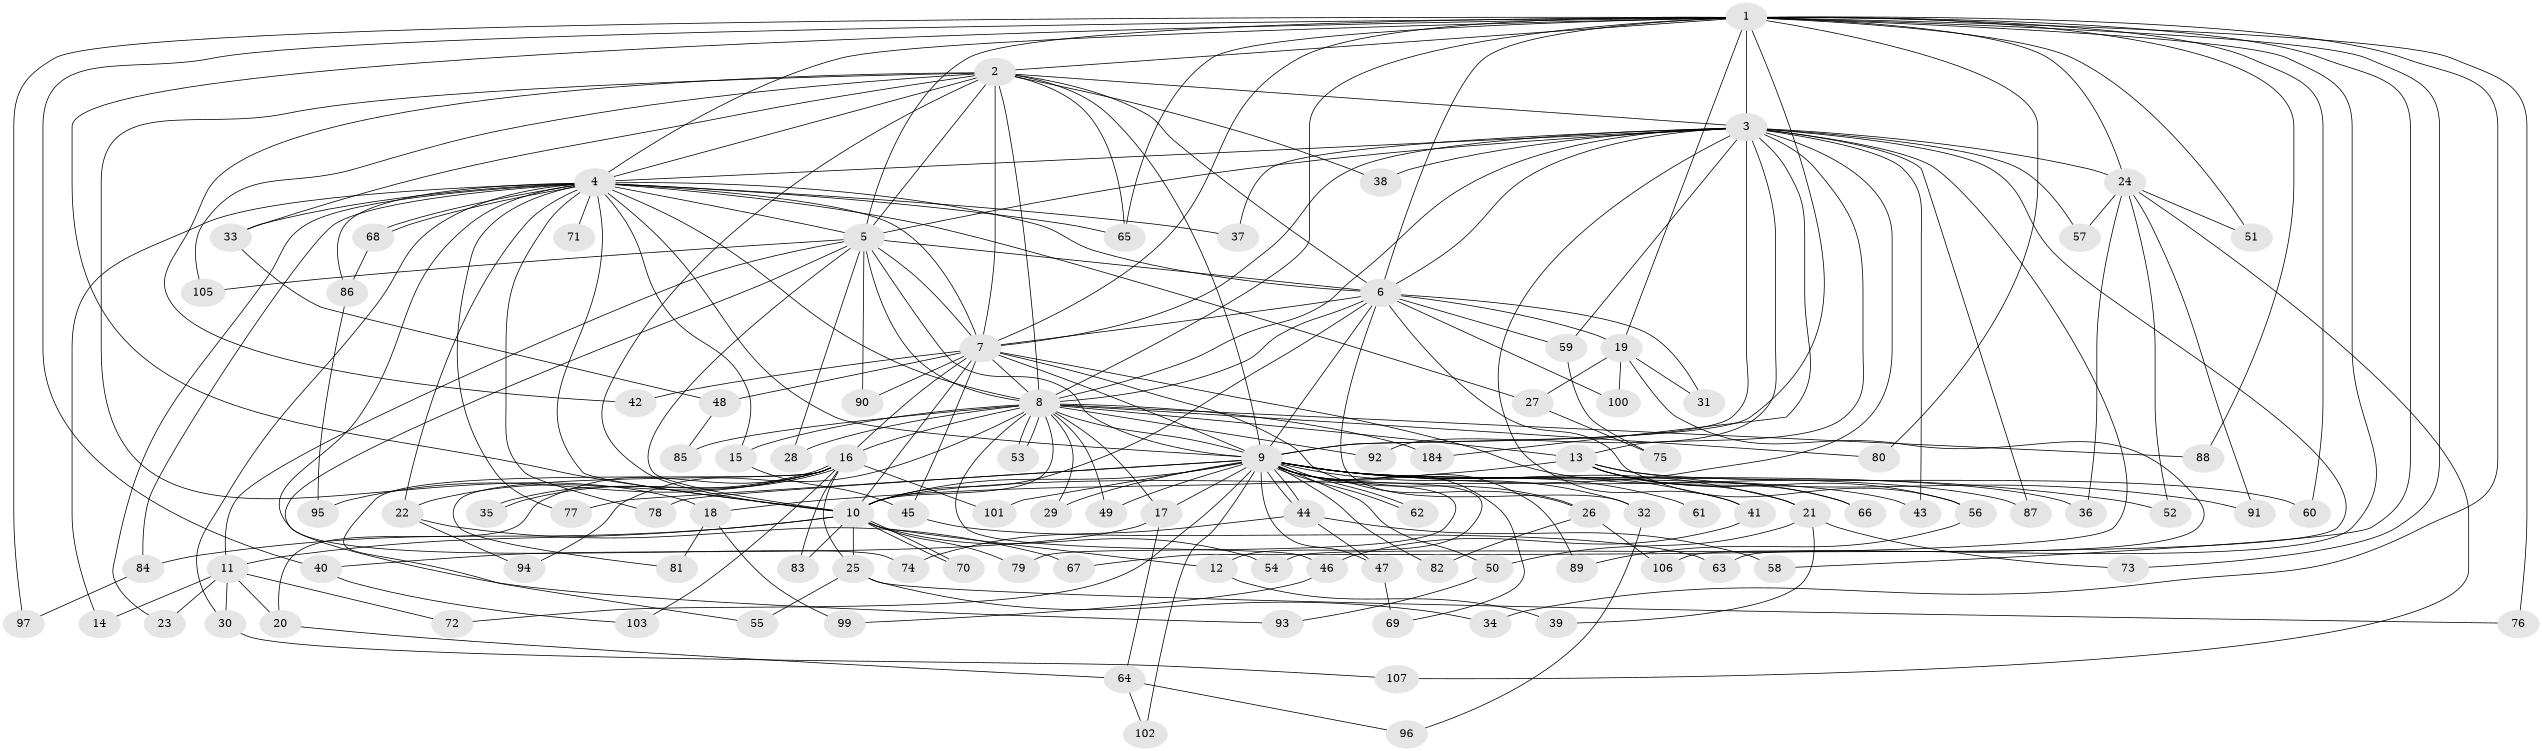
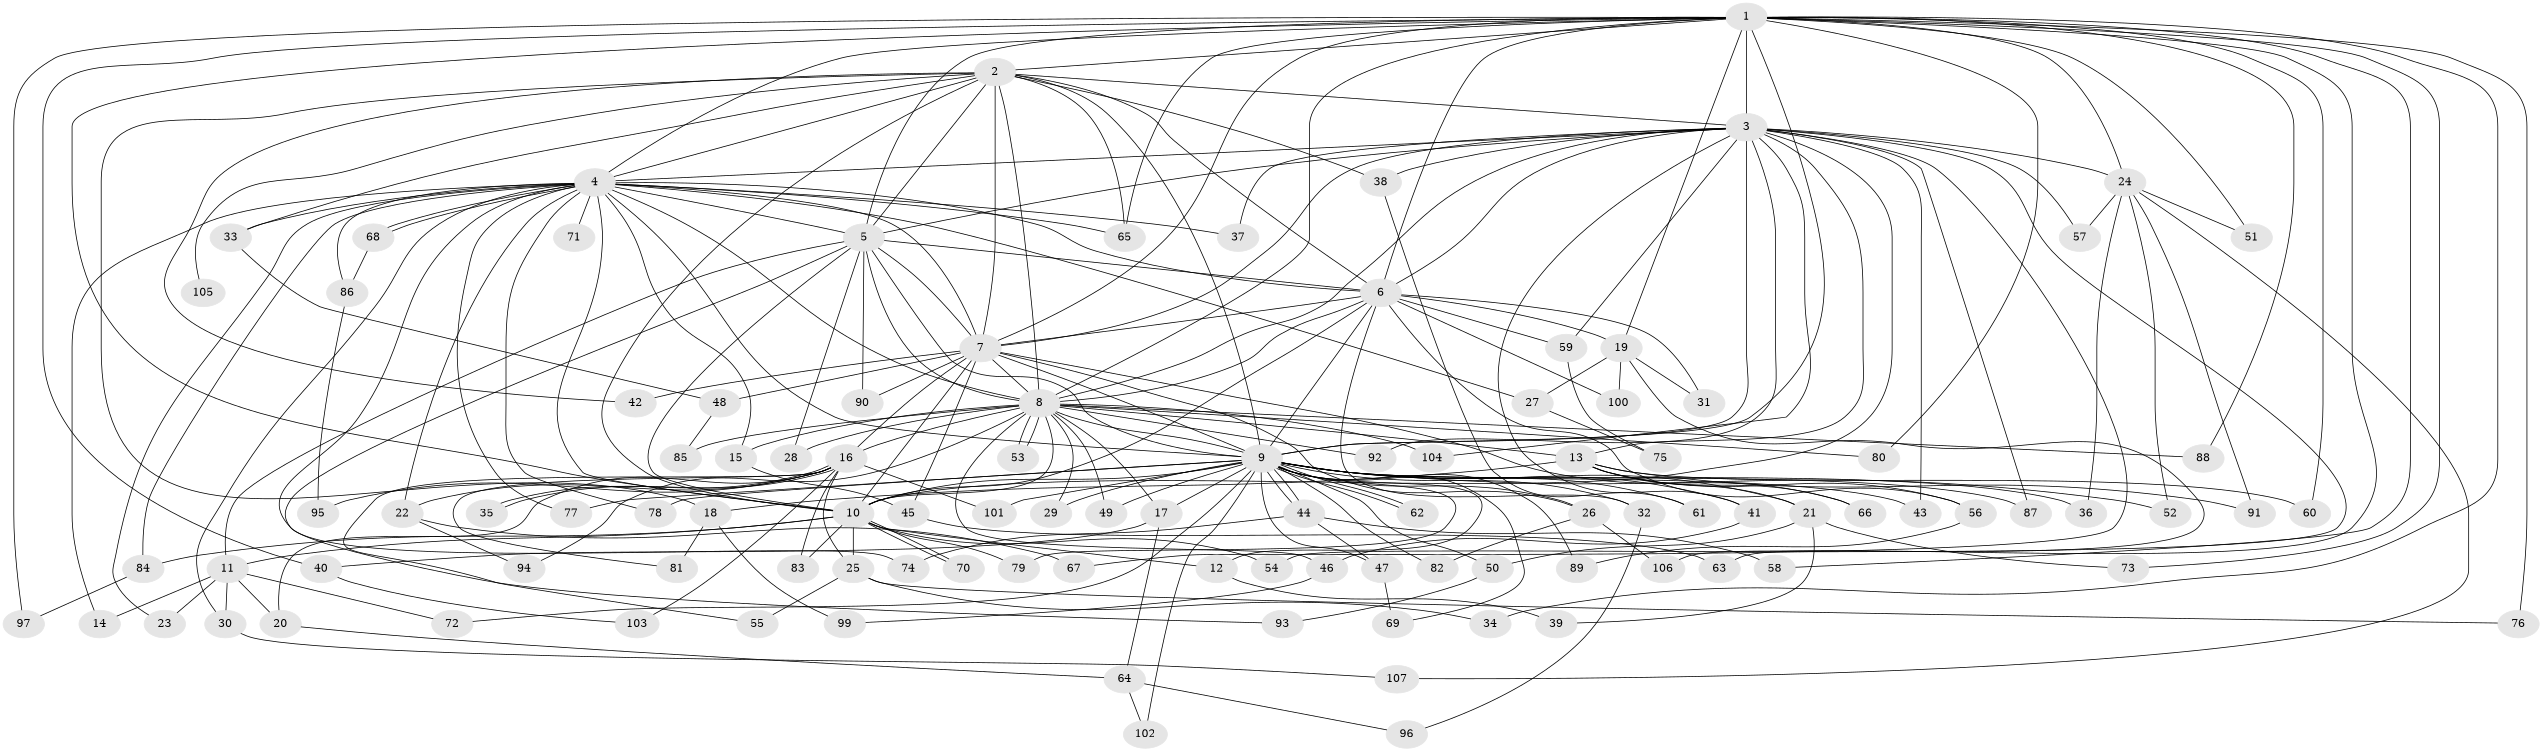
(534, 261) -> none
none -> (1465, 417)
(1432, 458) -> (1432, 458)
